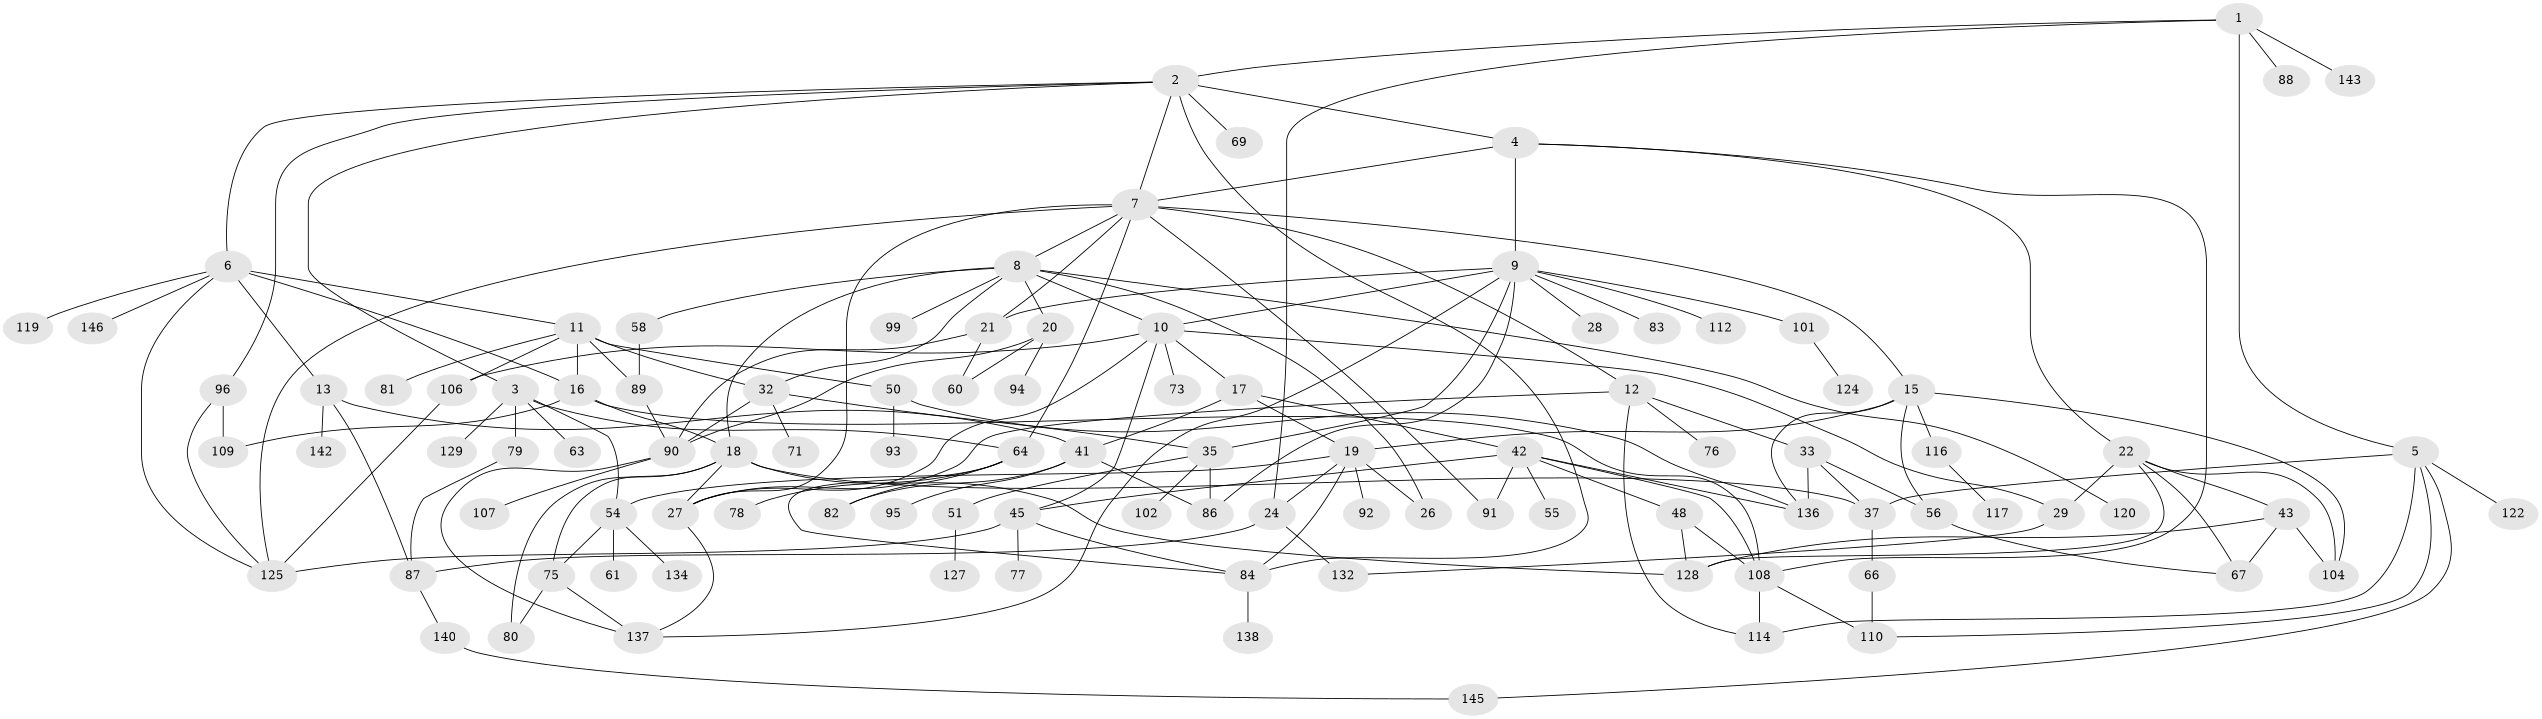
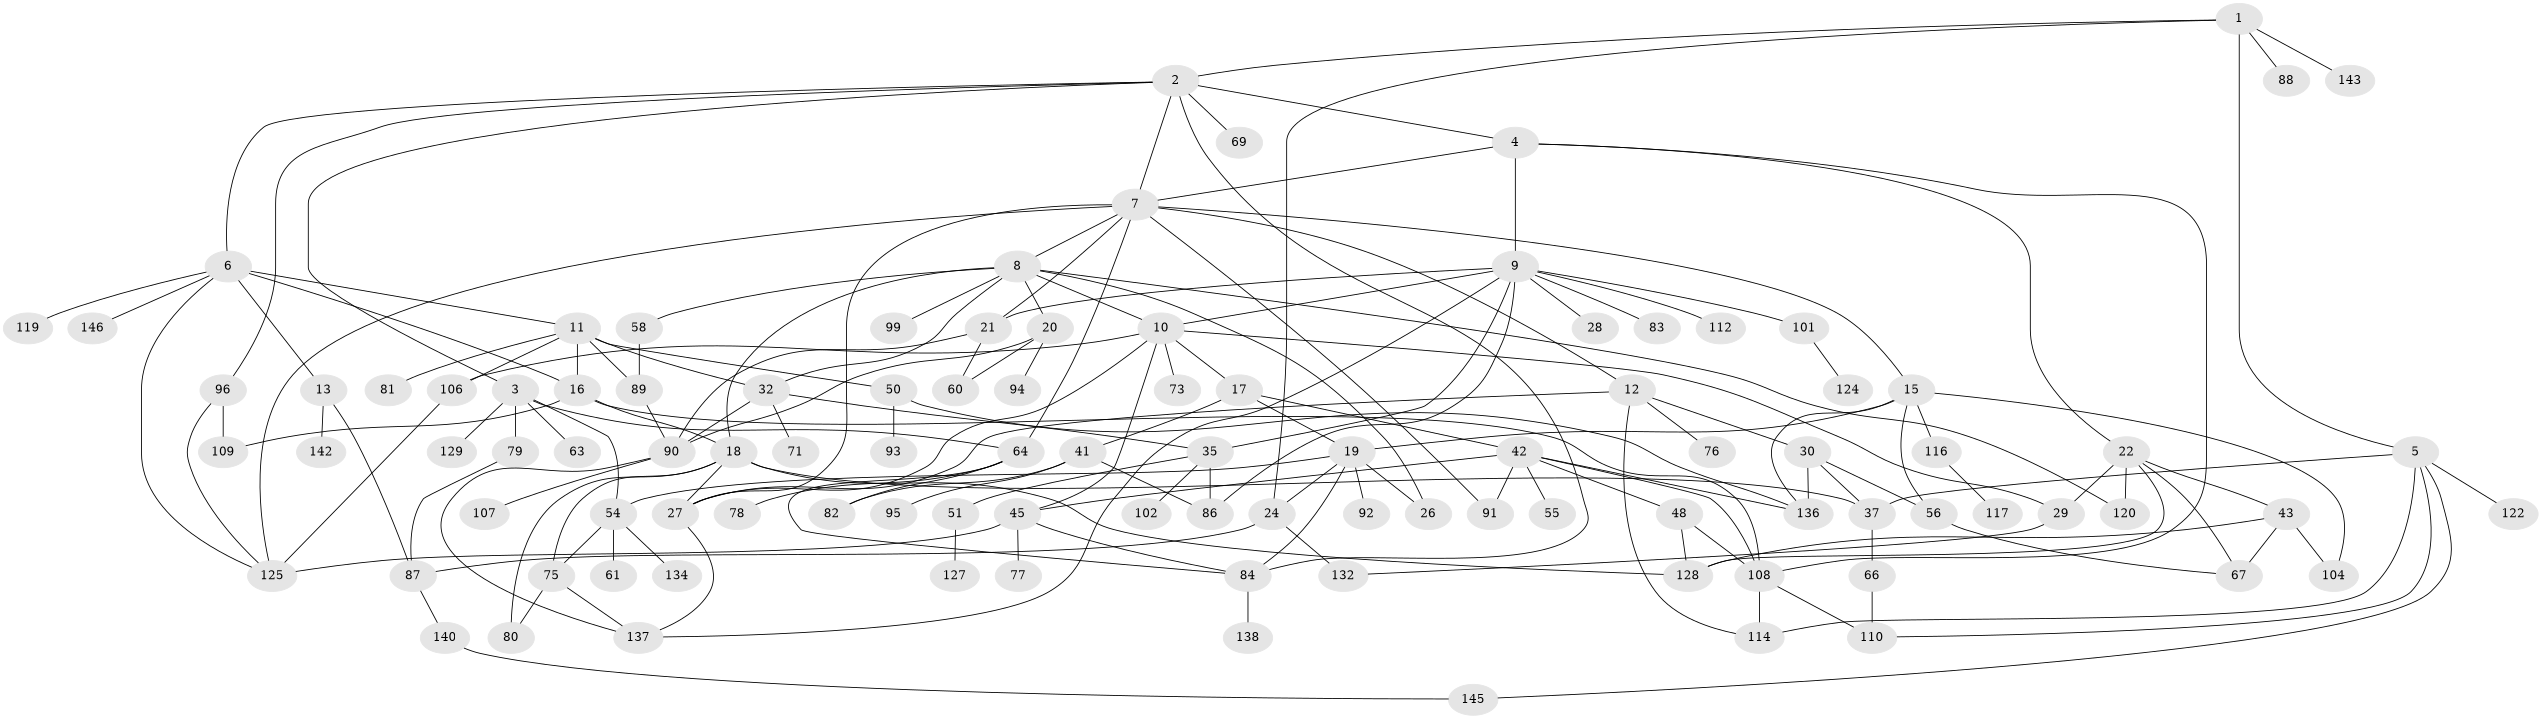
(613, 427) -> none
(1808, 452) -> (1808, 452)
(2267, 473) -> (2126, 483)
